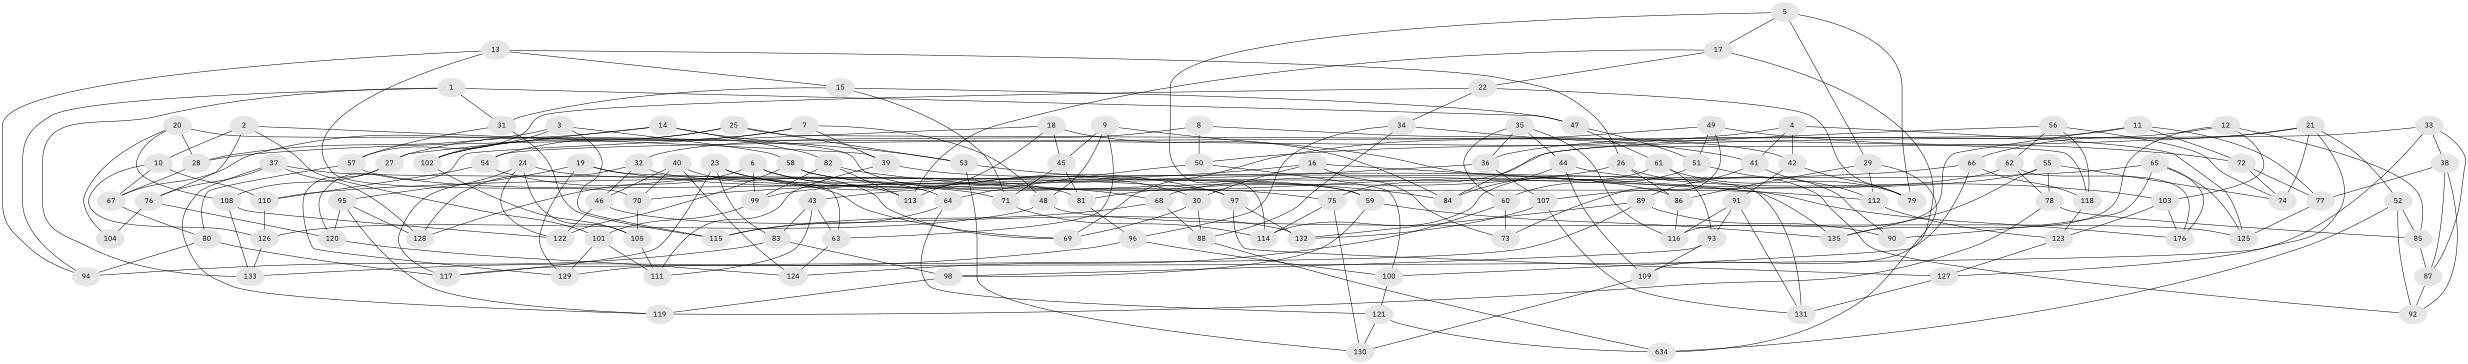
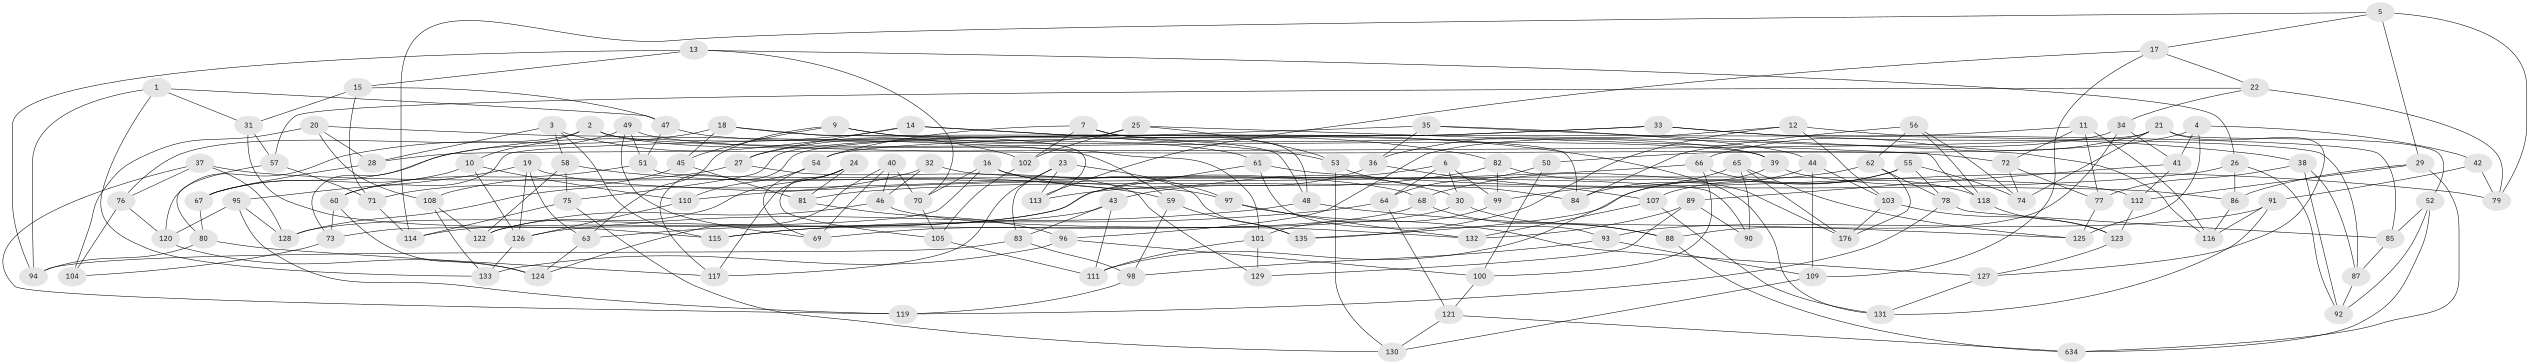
(1199, 125) -> none
(549, 209) -> (523, 205)
none -> (203, 265)
